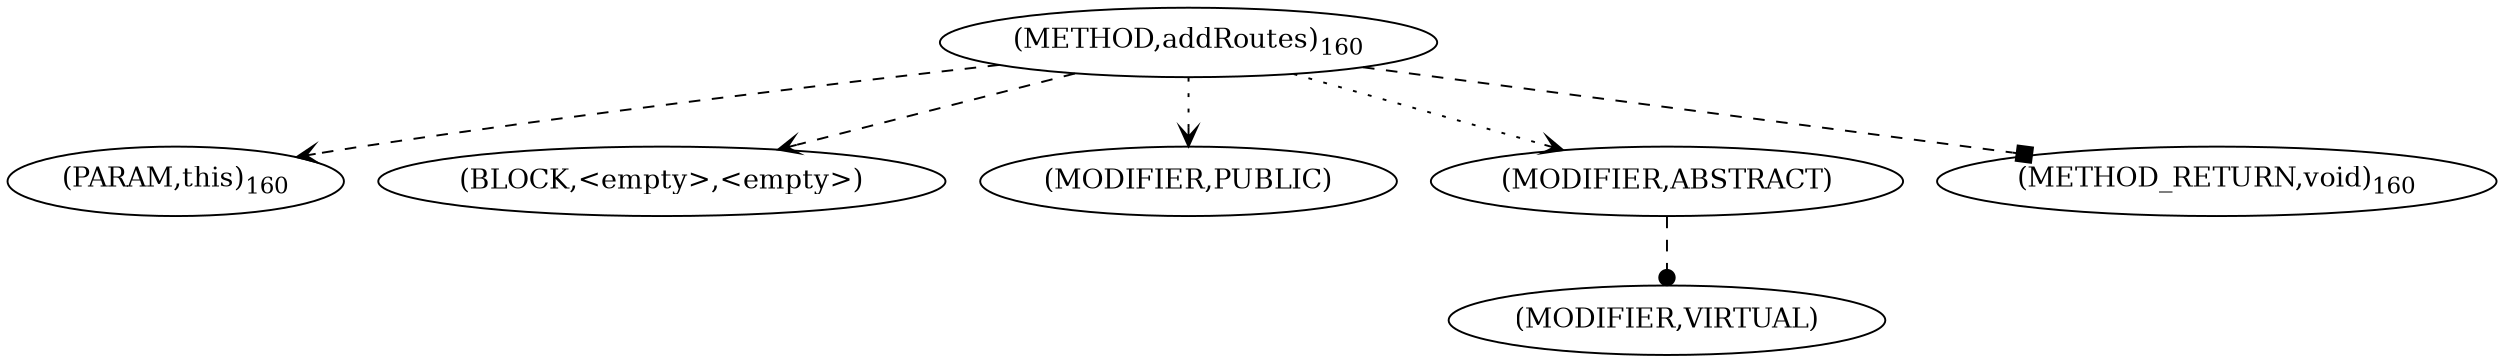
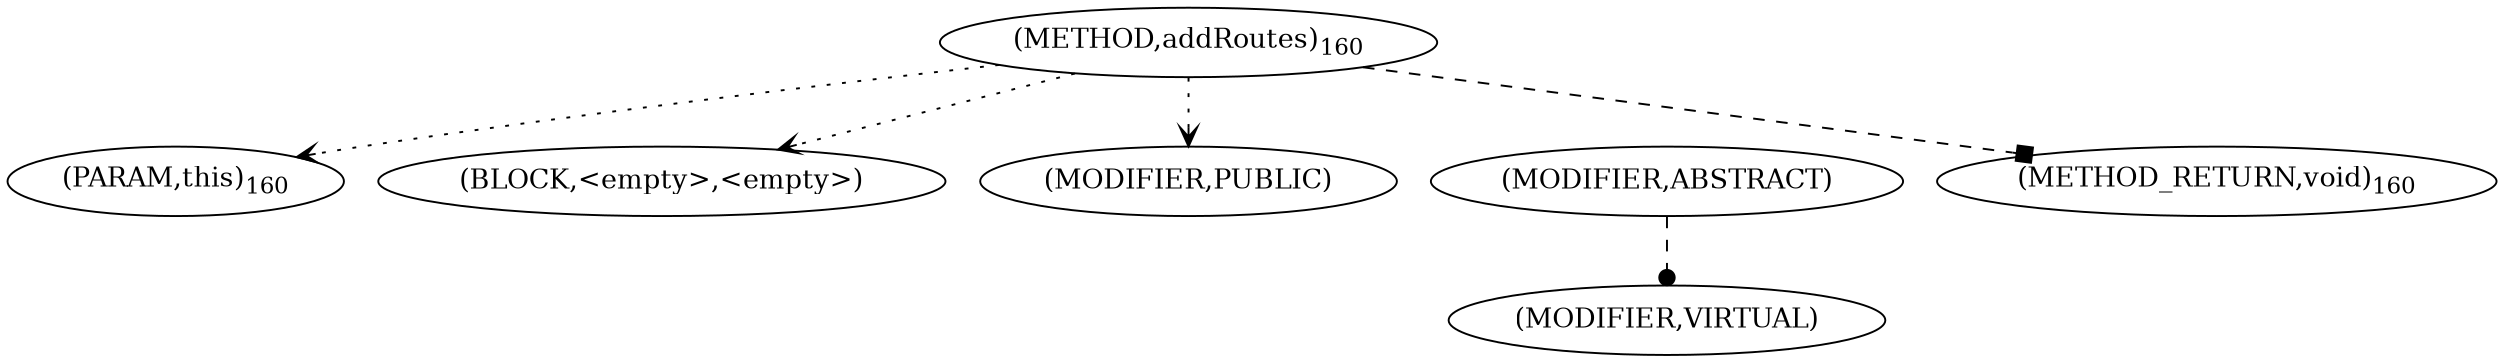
(657, 106) -> (657, 106)
(936, 109) -> (936, 109)
(1419, 109) -> none
